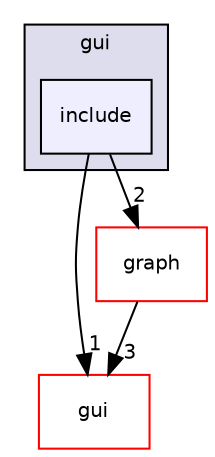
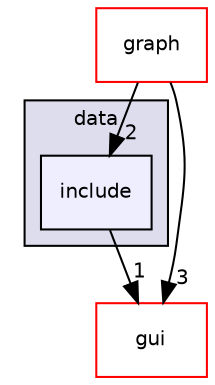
(96, 44) -> (96, 120)
(121, 182) -> (126, 113)
